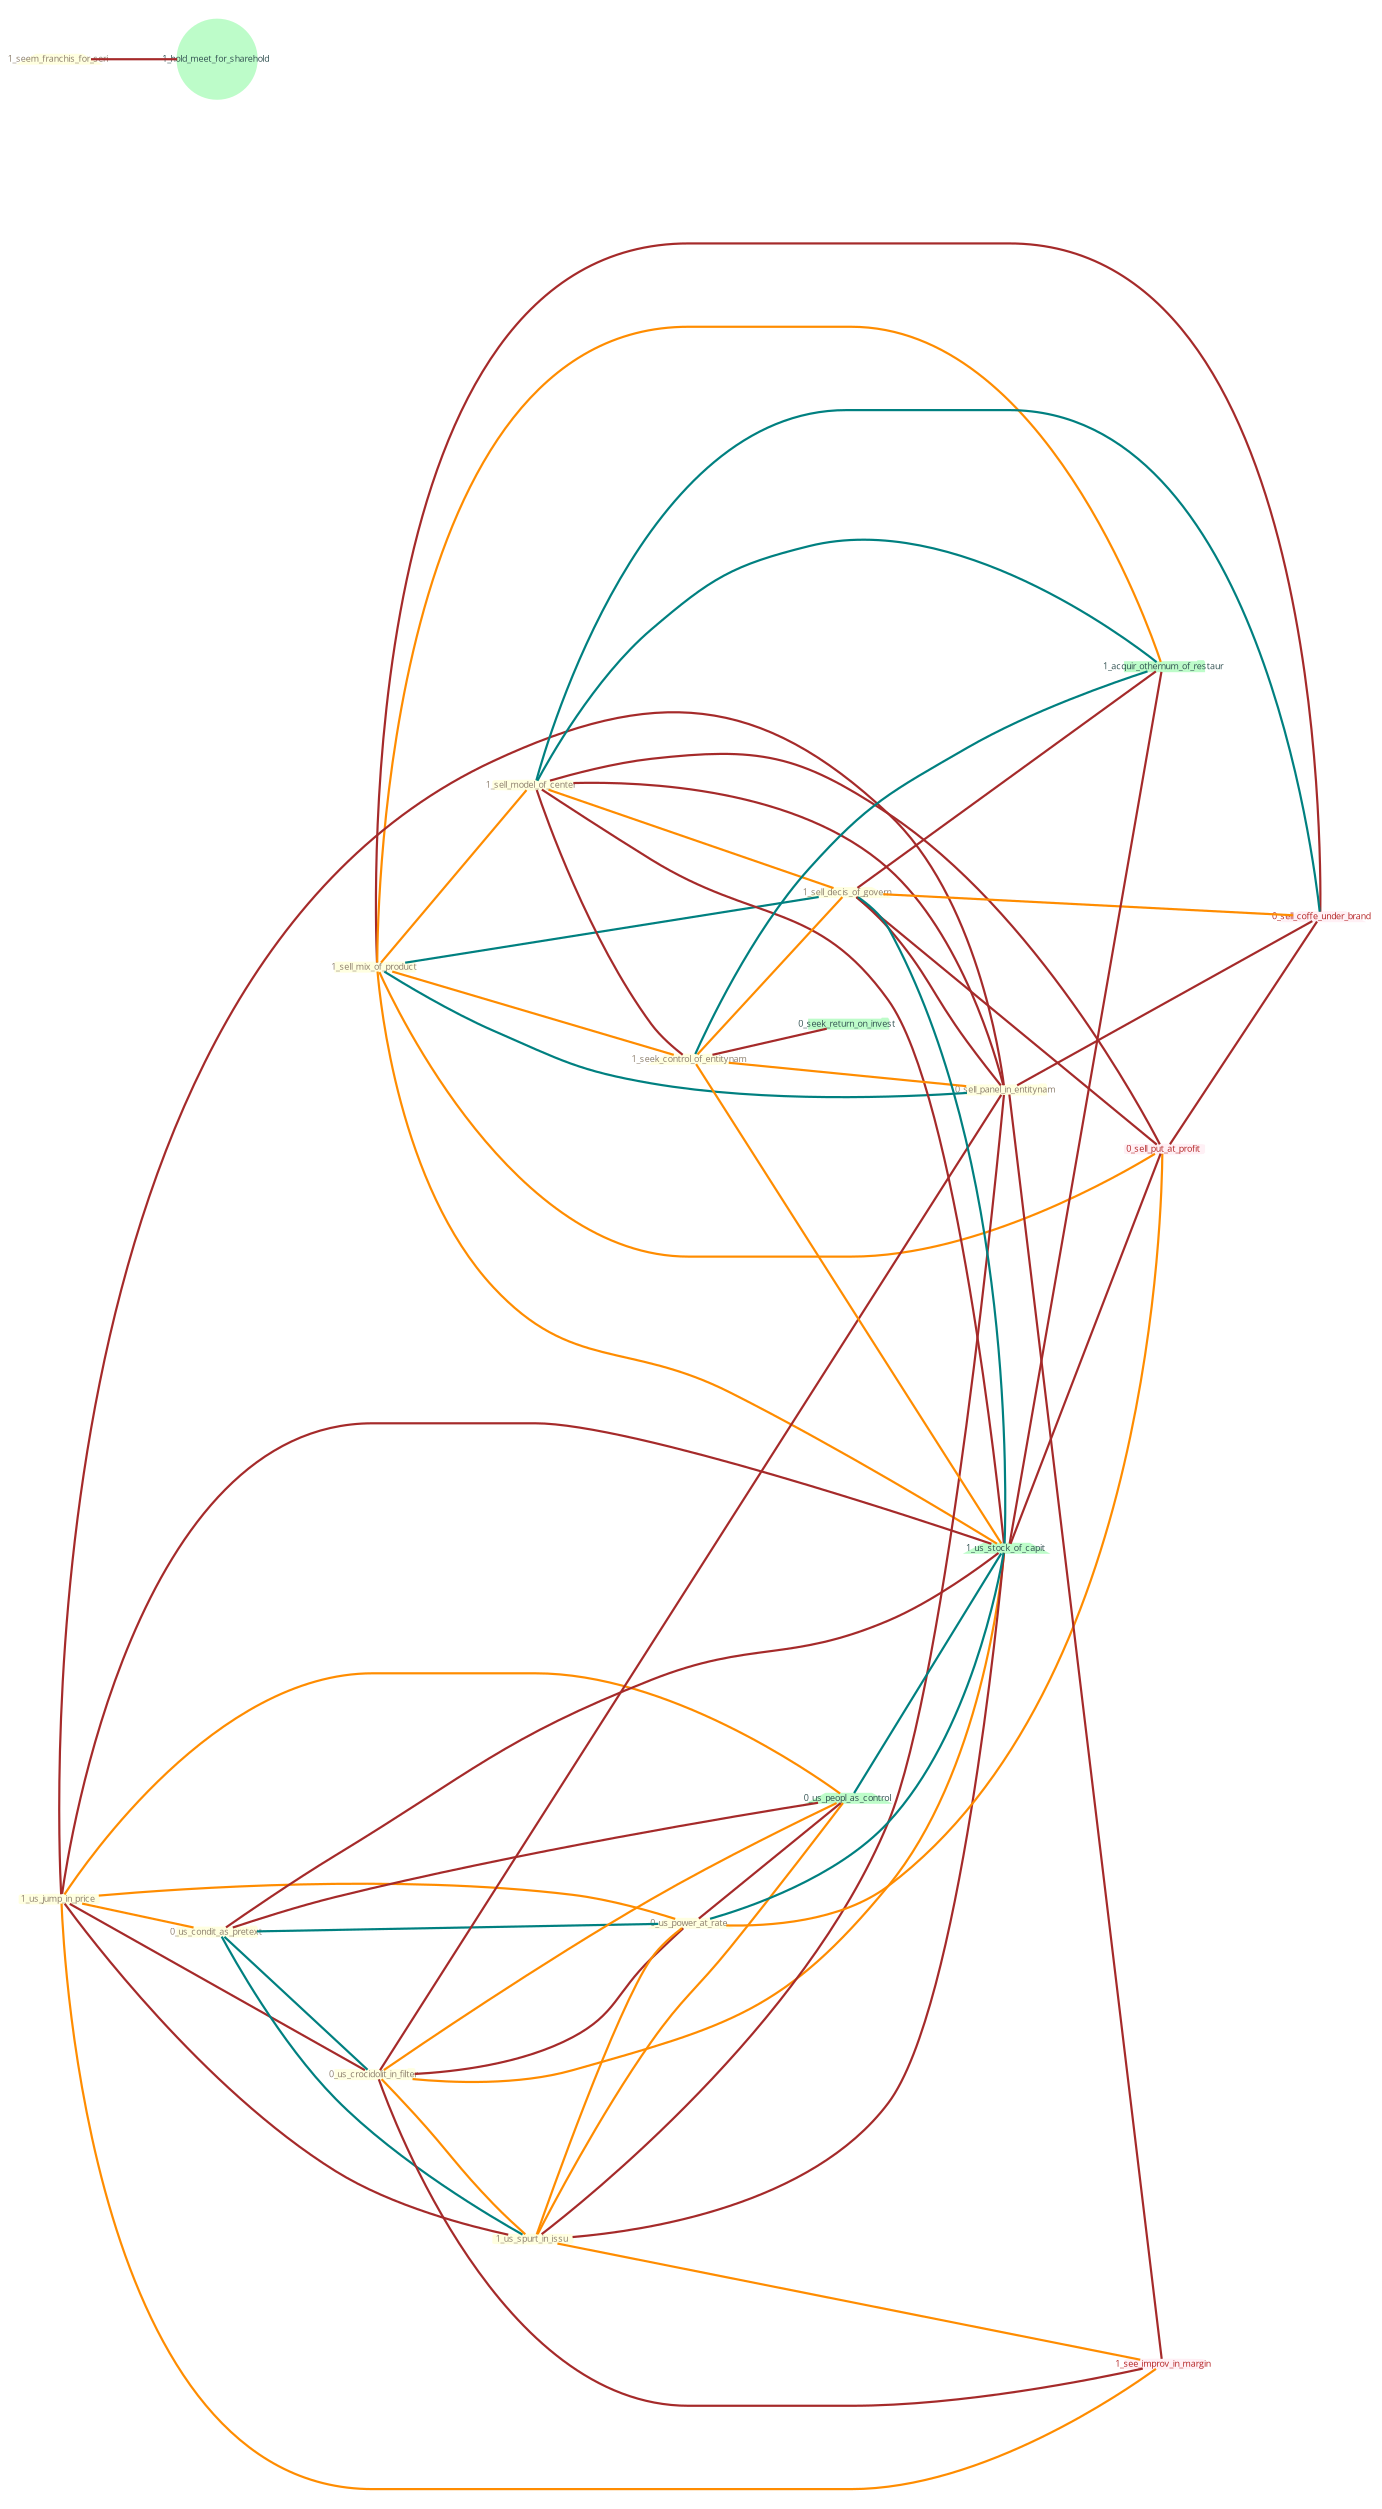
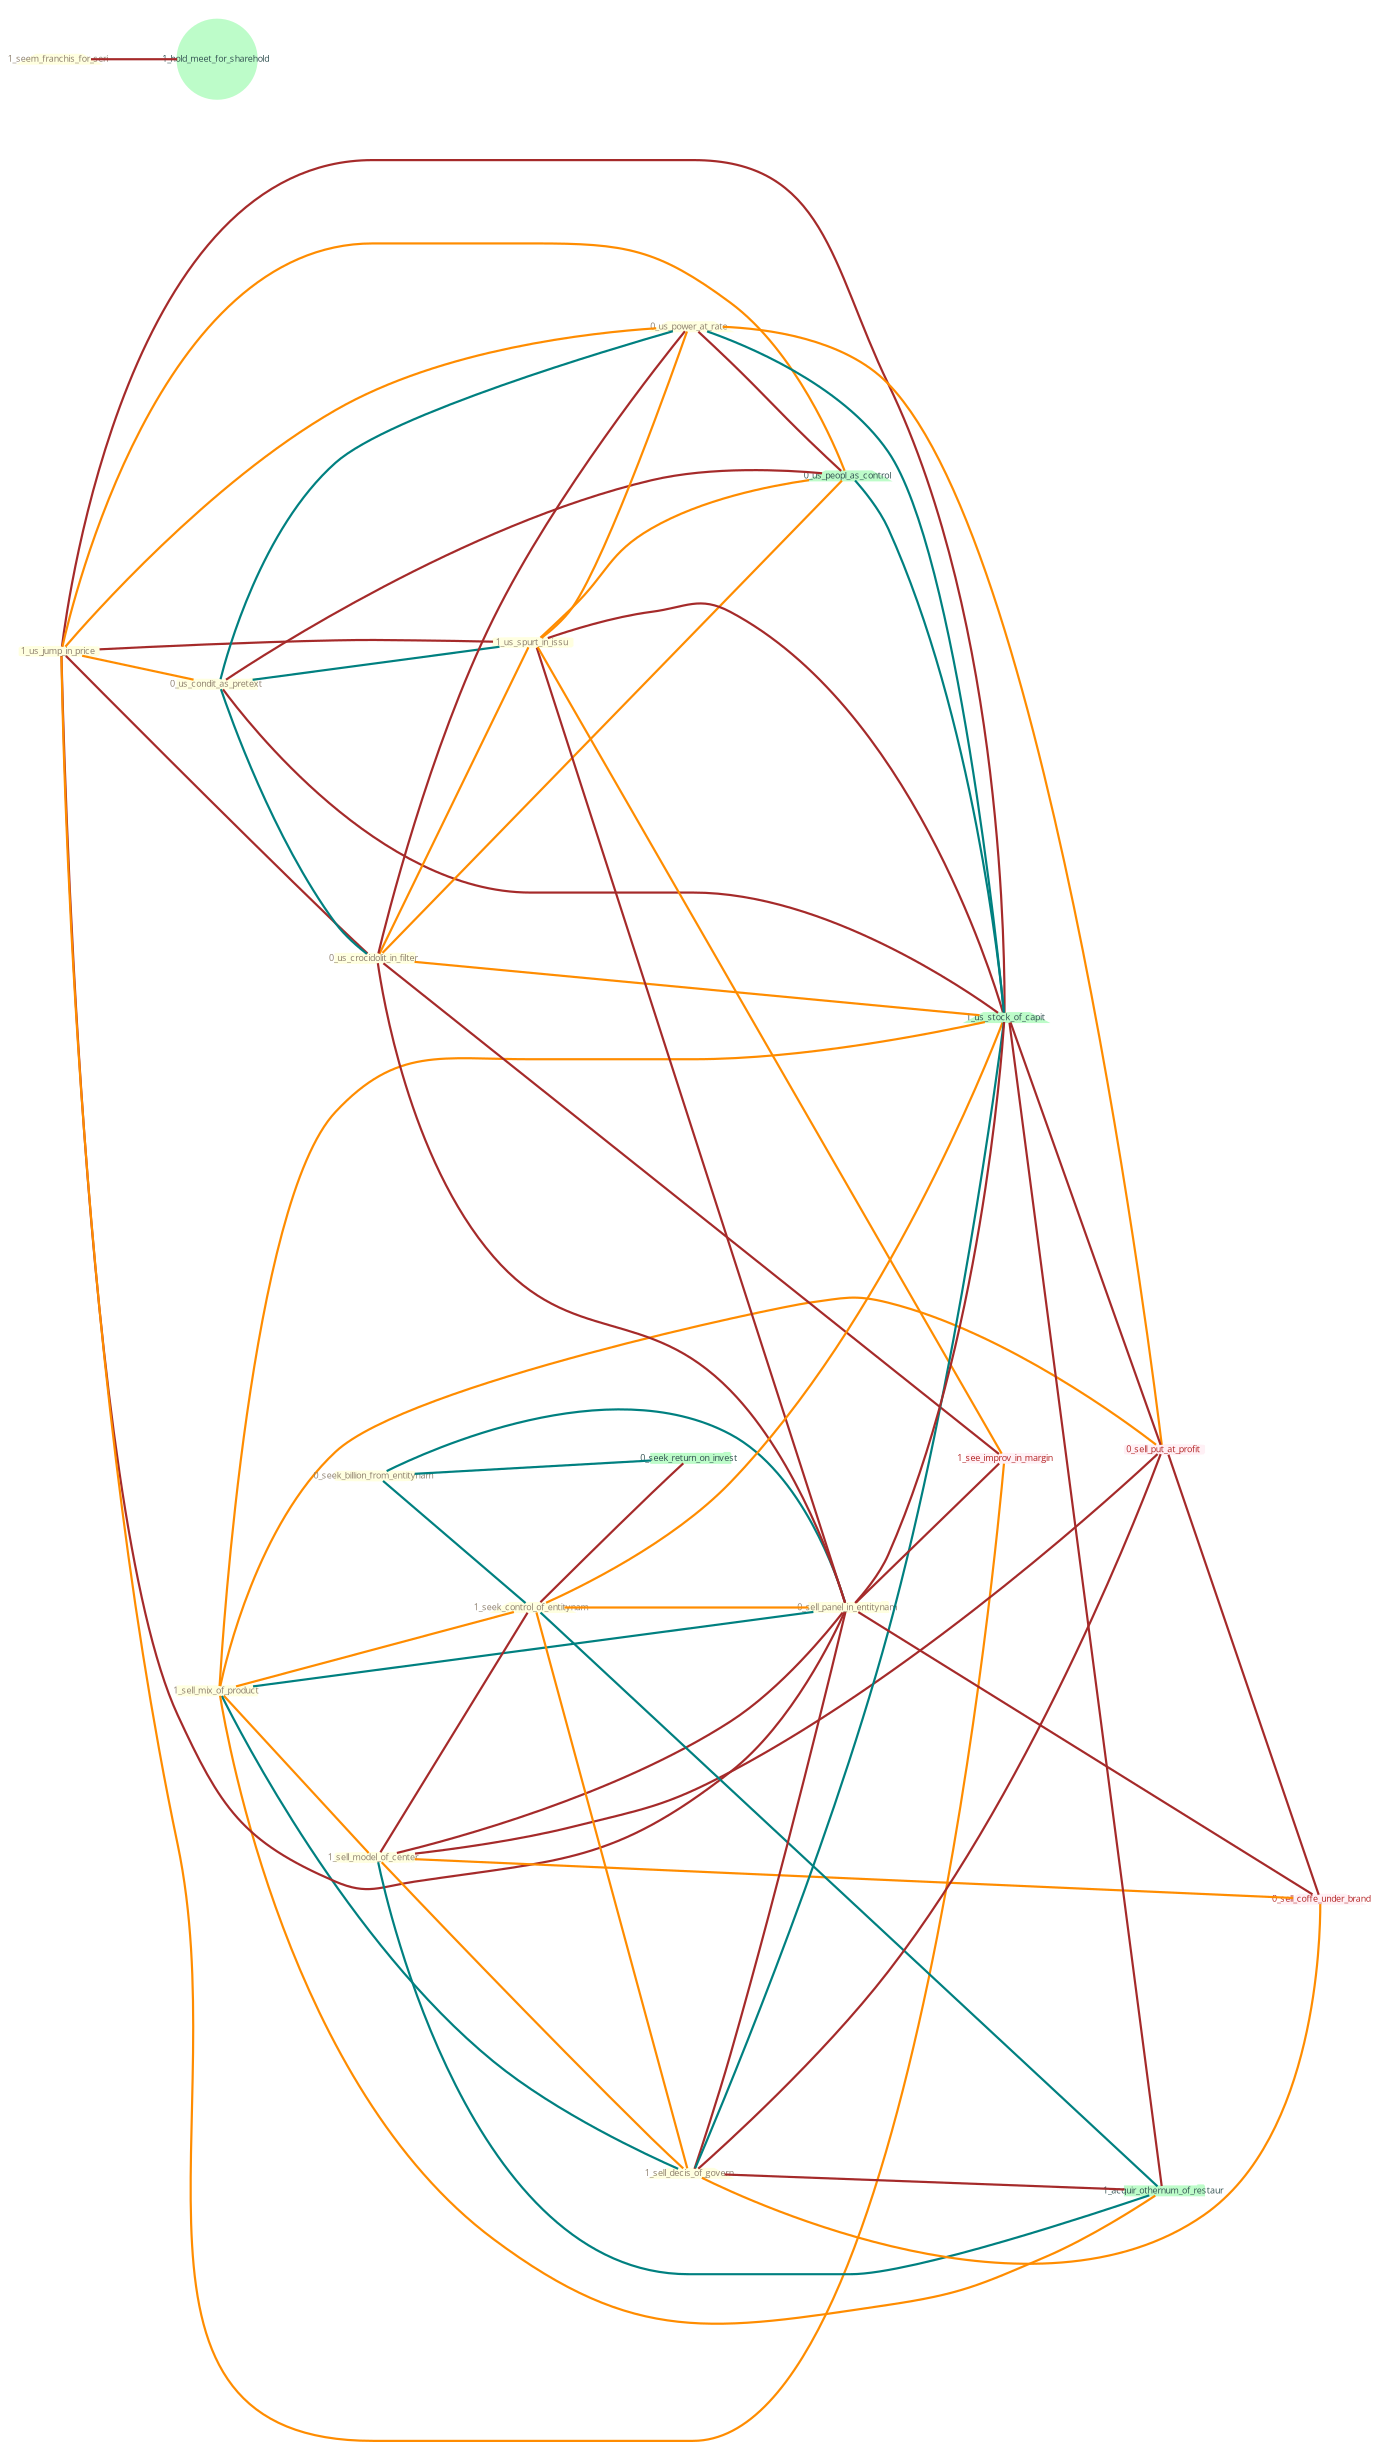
(822, 243) -> none
(989, 410) -> (854, 1879)
(918, 1068) -> (961, 1322)
none -> (375, 1476)
